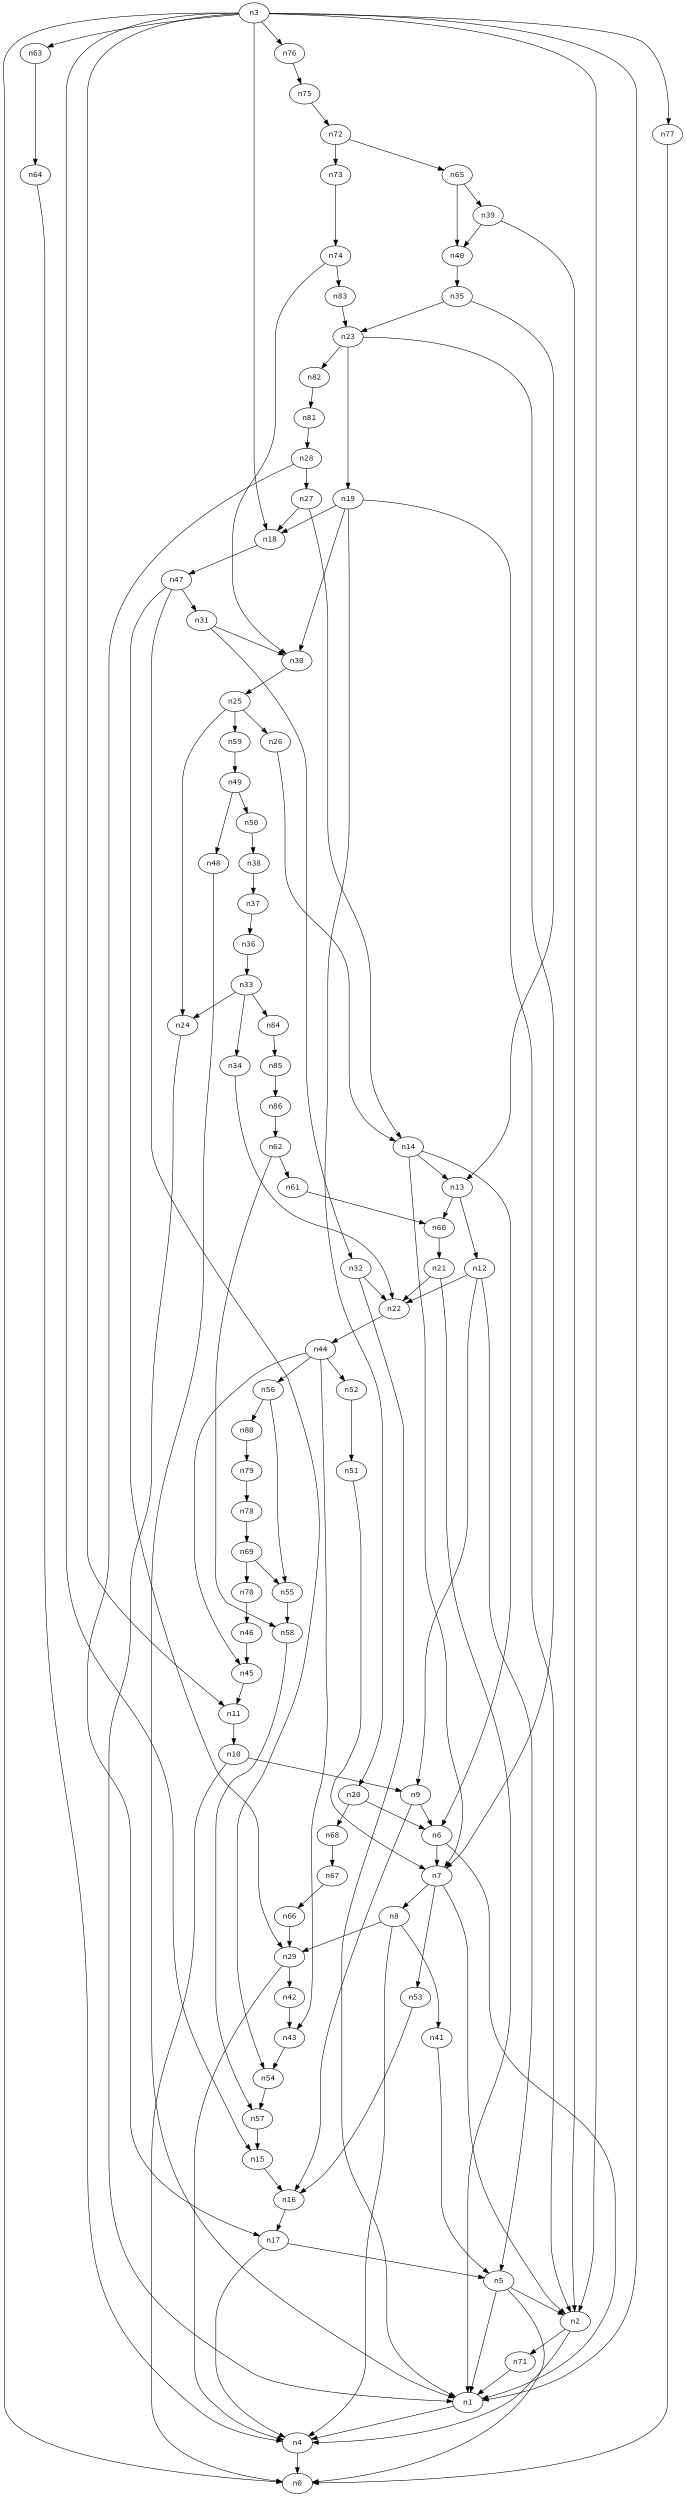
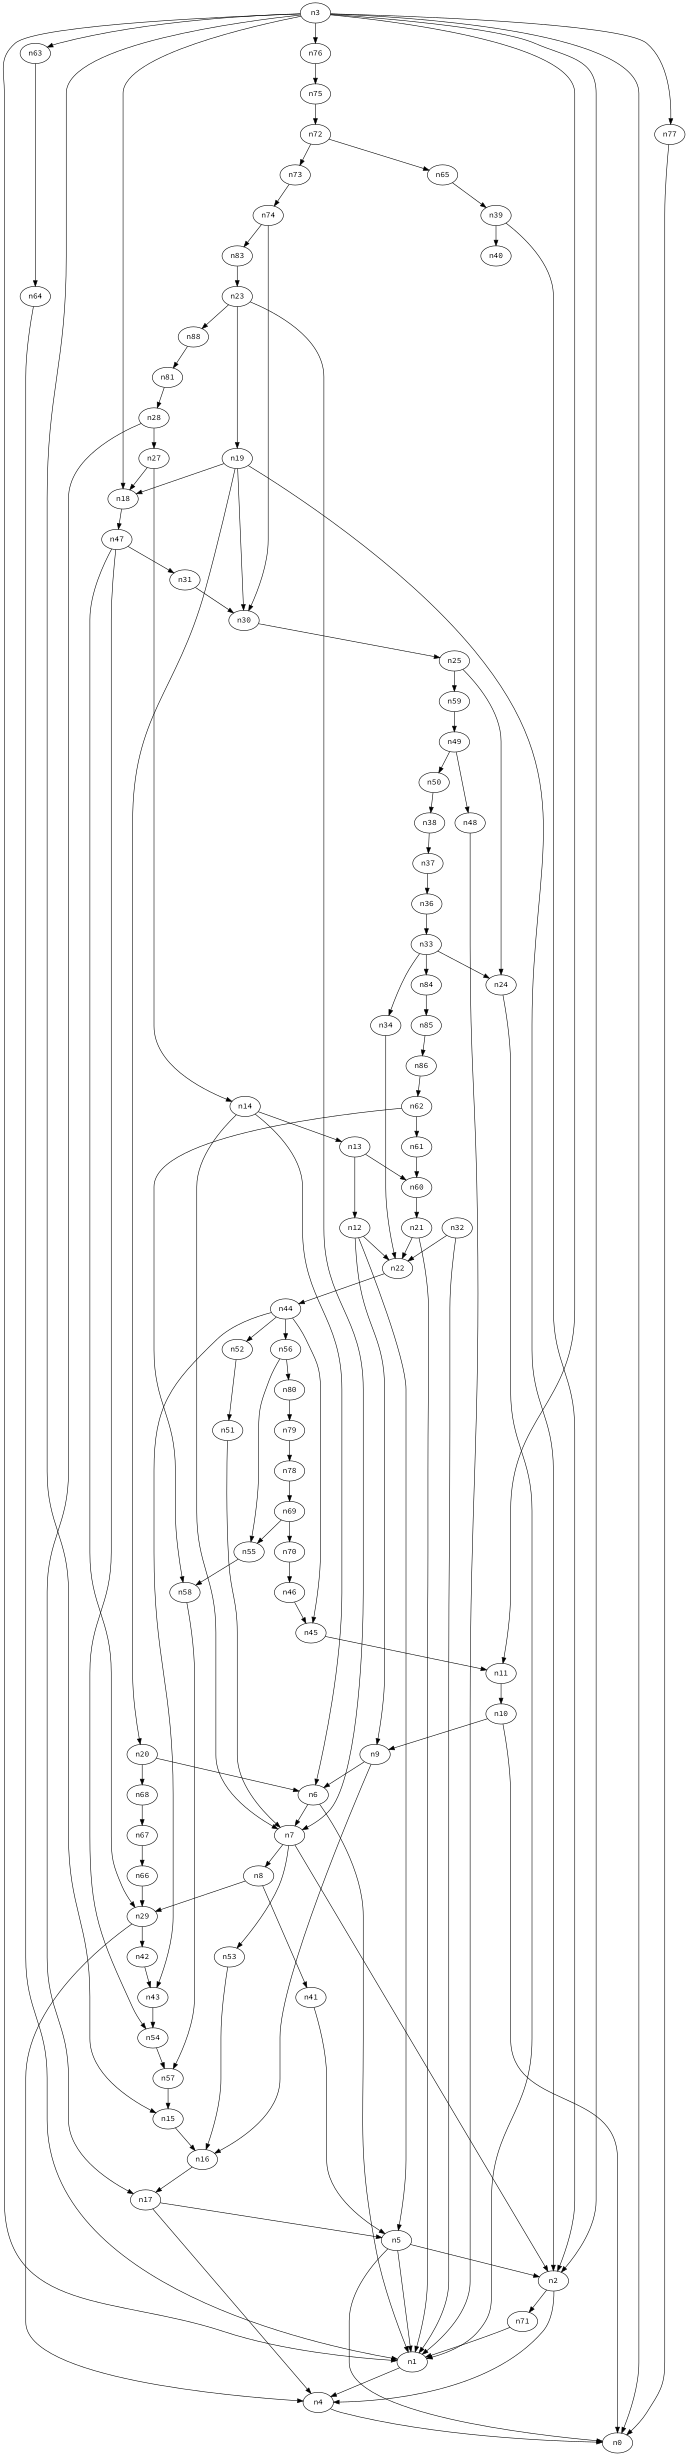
(457, 213) -> none
(457, 296) -> none
(314, 377) -> (193, 337)
(275, 742) -> none
(306, 927) -> none
(45, 1359) -> (26, 1439)
(377, 2190) -> none
